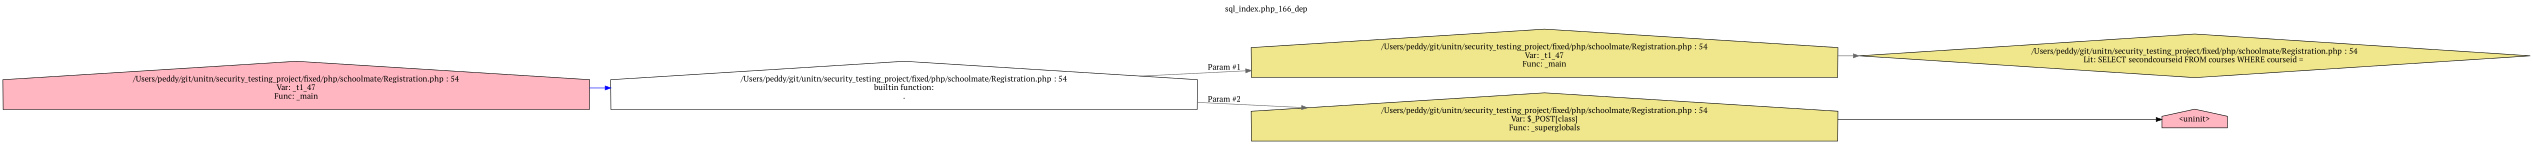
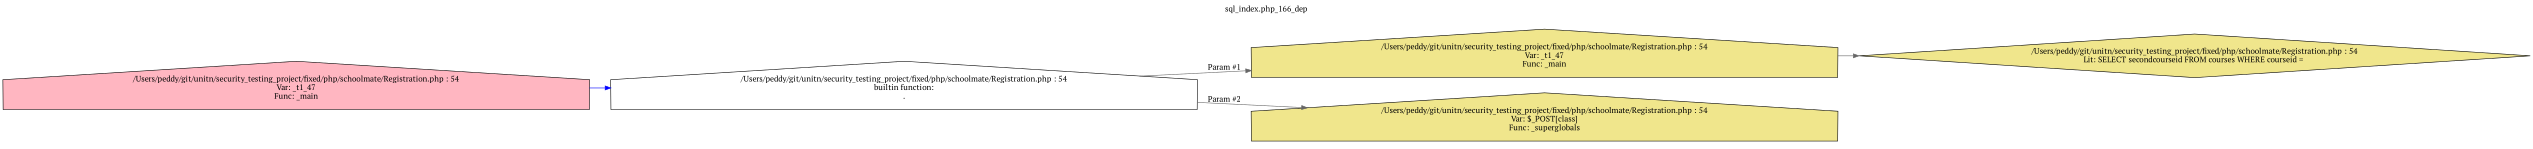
(2195, 120) -> none
